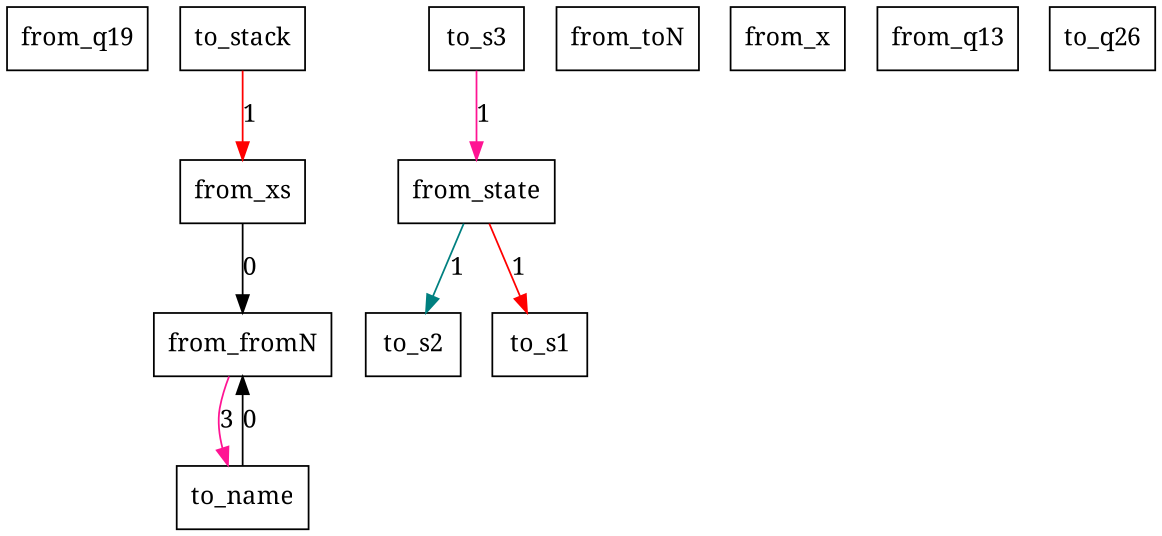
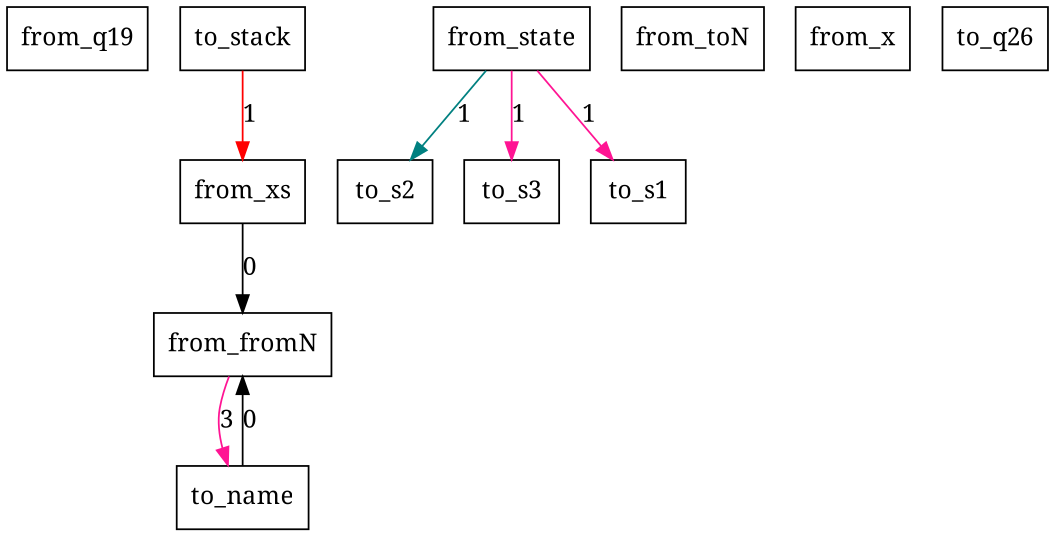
(948, 39) -> none
(477, 106) -> (512, 106)
(505, 260) -> (569, 108)
